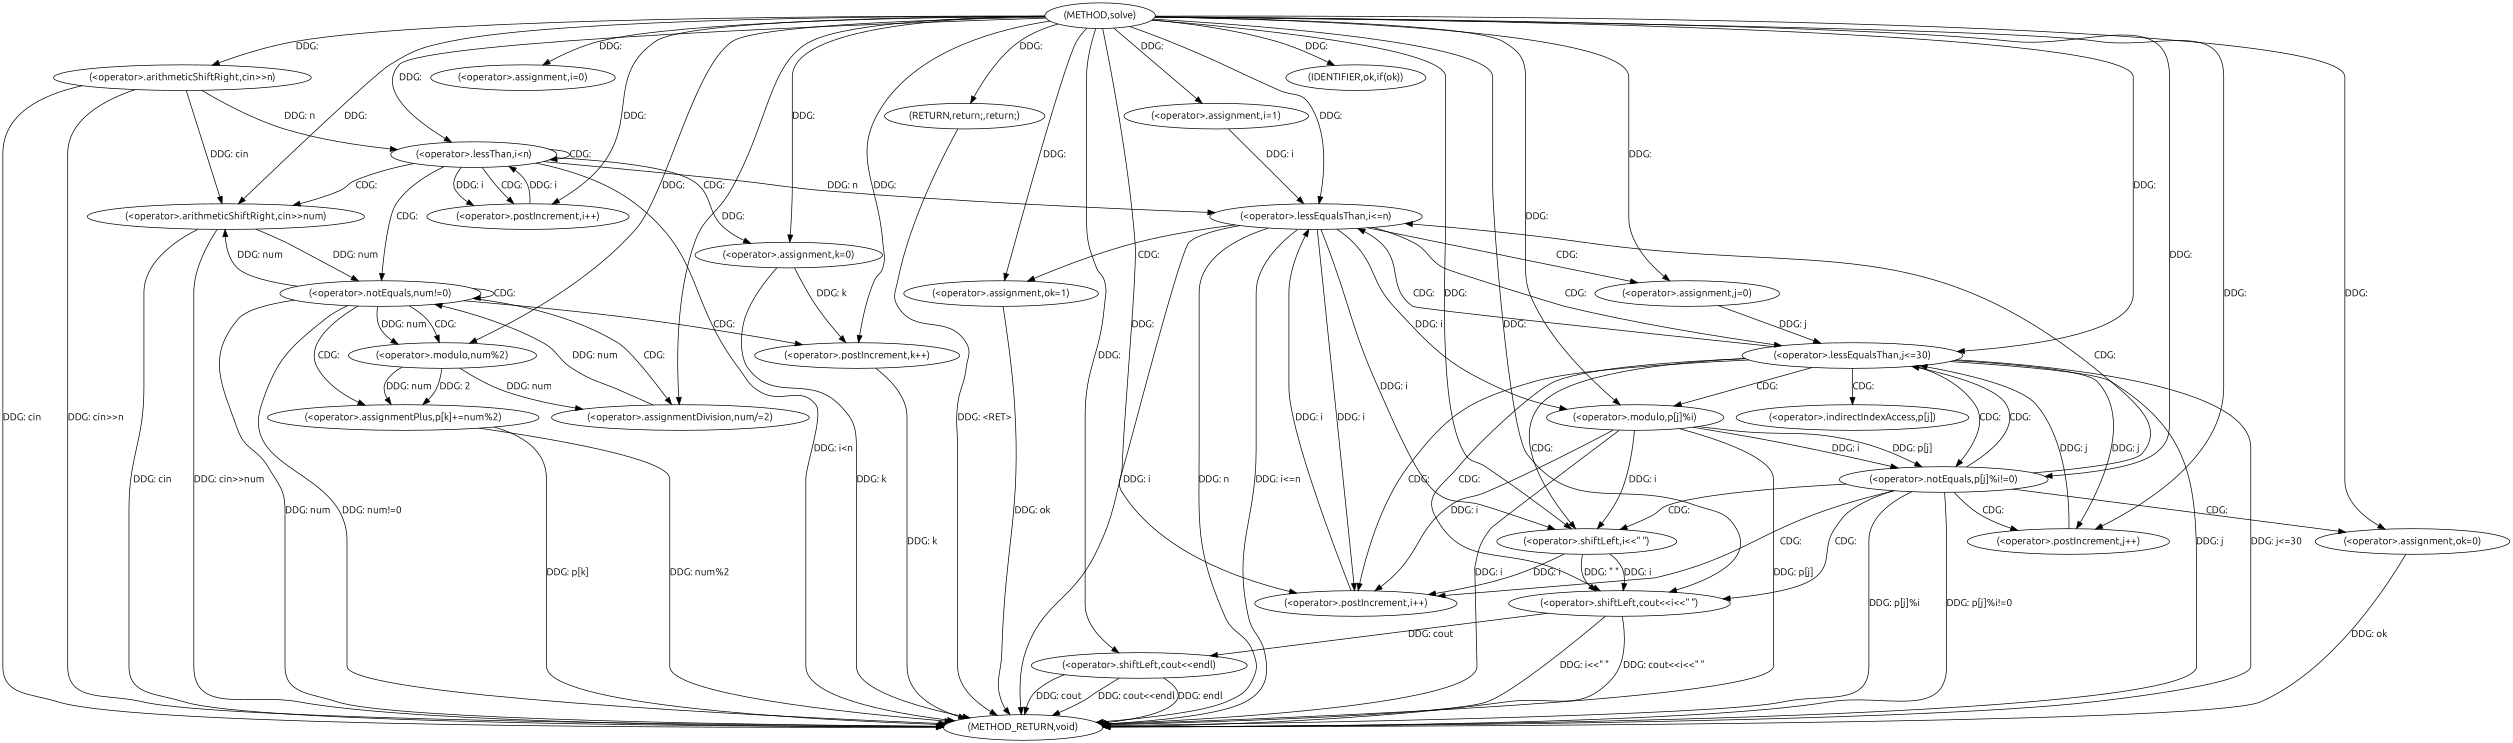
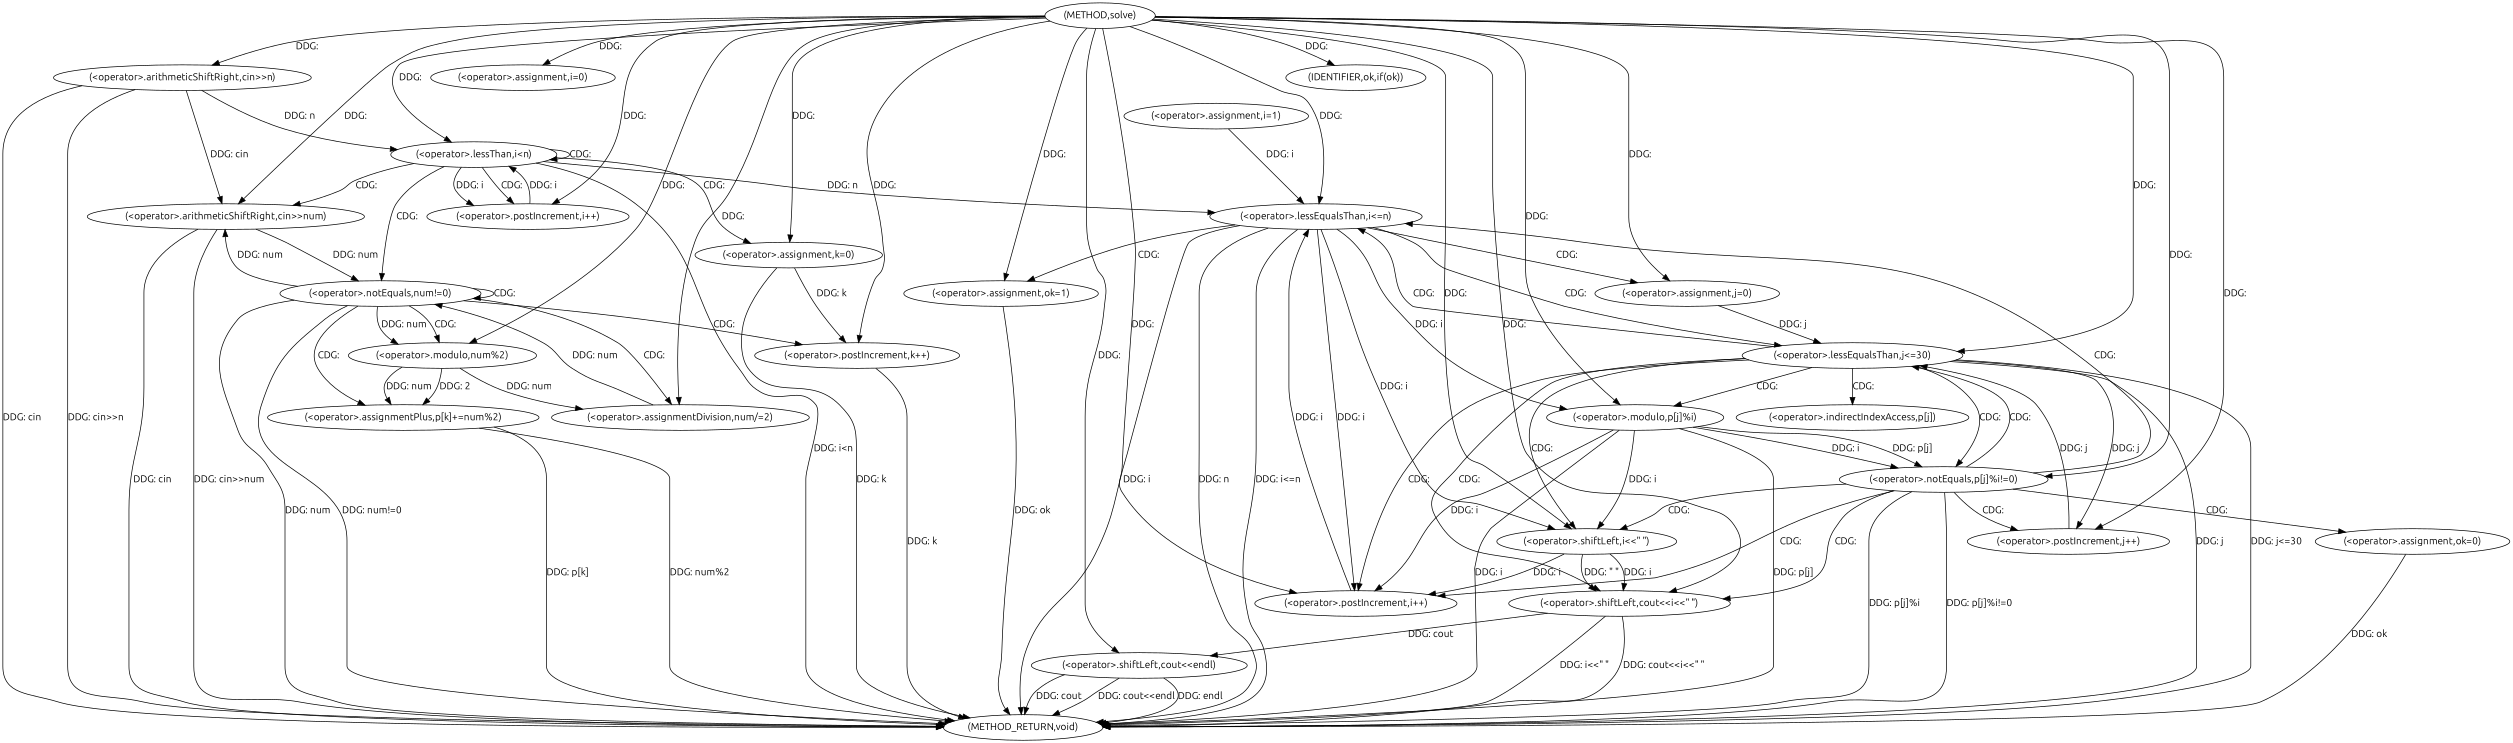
(1984, 29) -> none
(1155, 63) -> none
(965, 116) -> none
